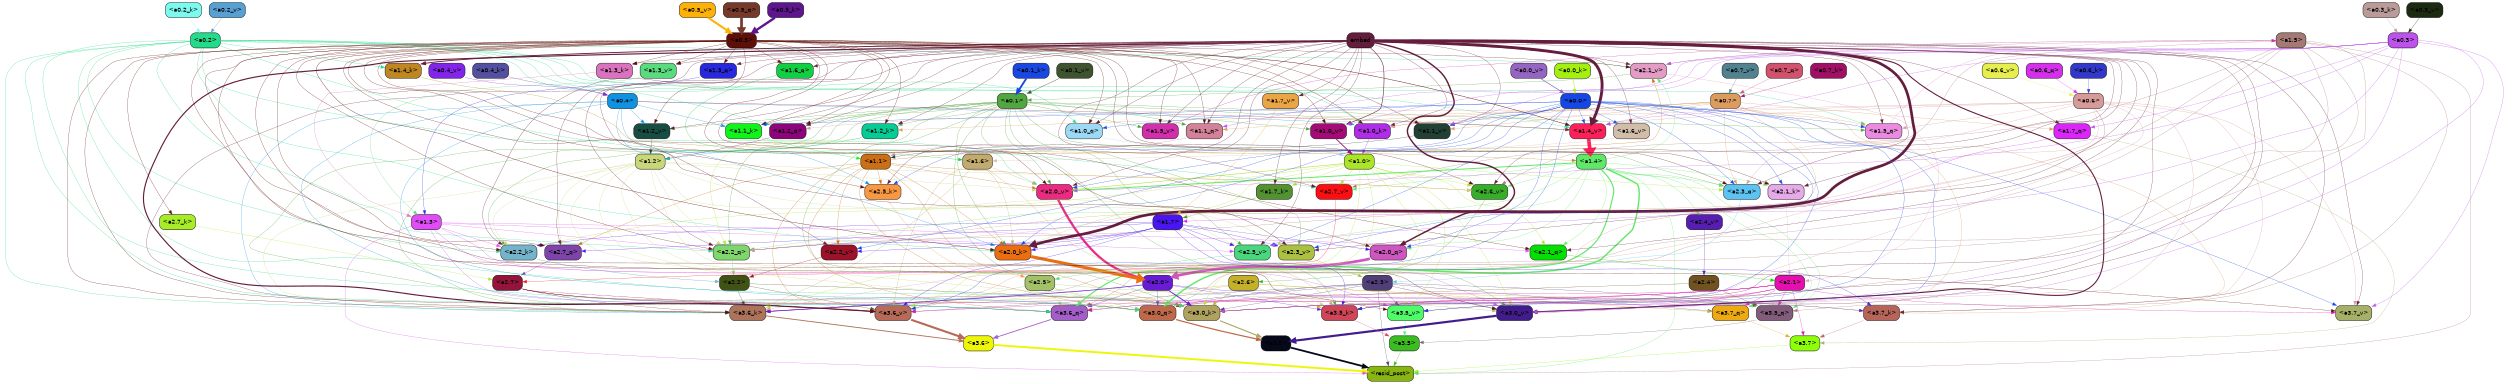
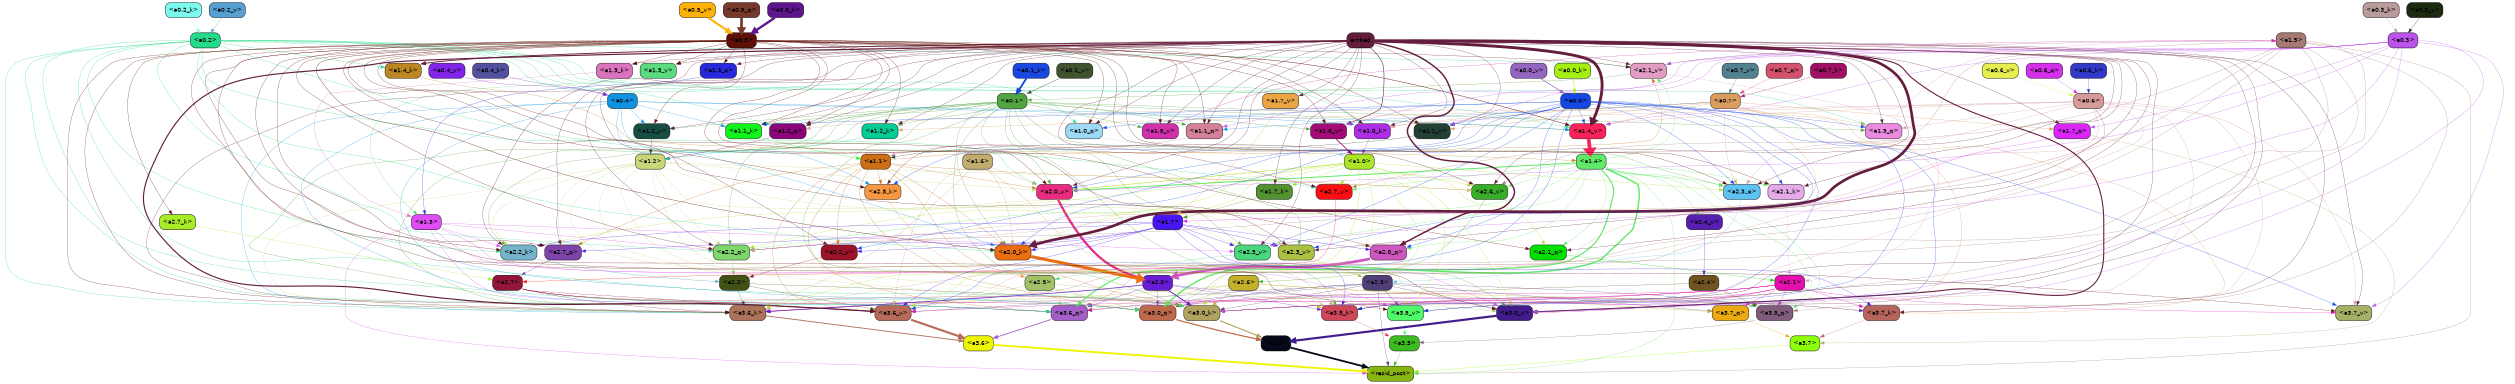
(795, 71) -> none
(1102, 112) -> (1102, 112)
(1469, 115) -> (1469, 115)
(1632, 131) -> none
(726, 155) -> (1021, 211)
(1173, 237) -> none
none -> (1204, 297)
(1799, 314) -> (1827, 295)
